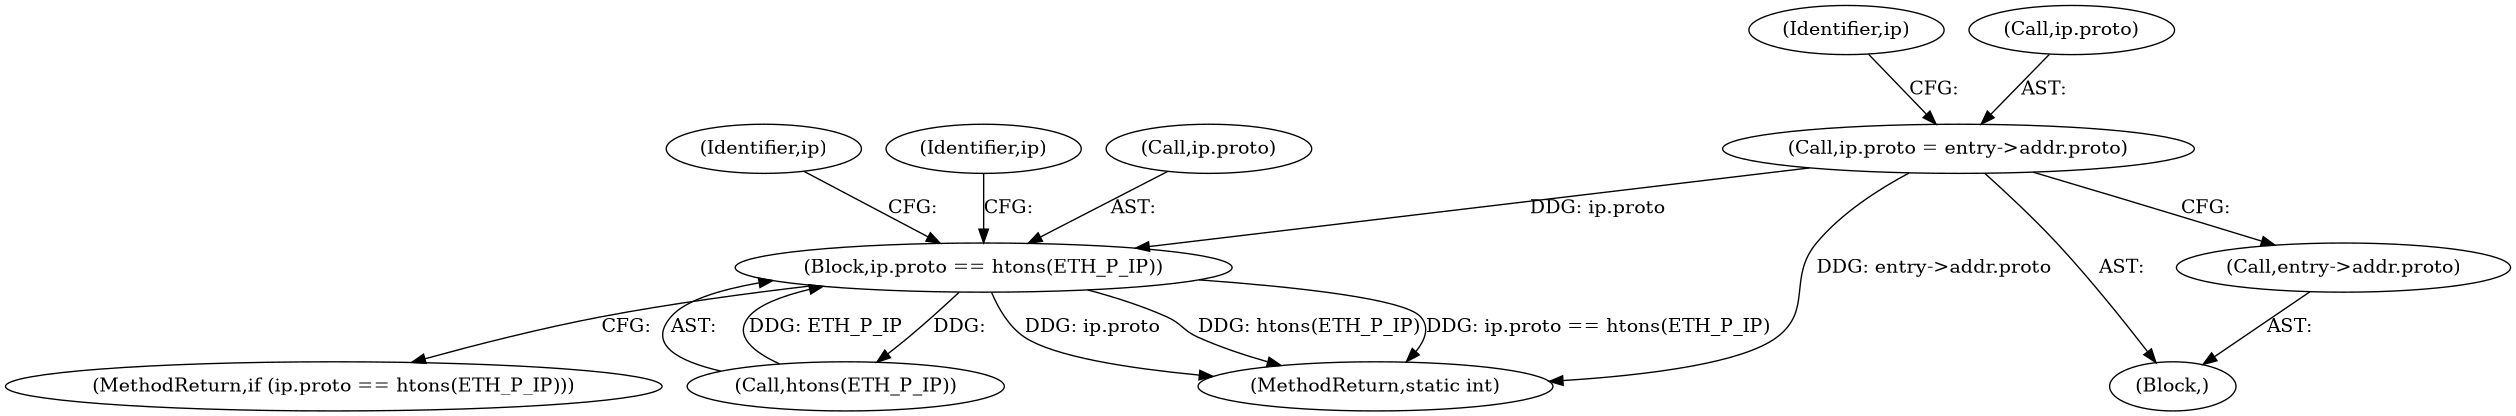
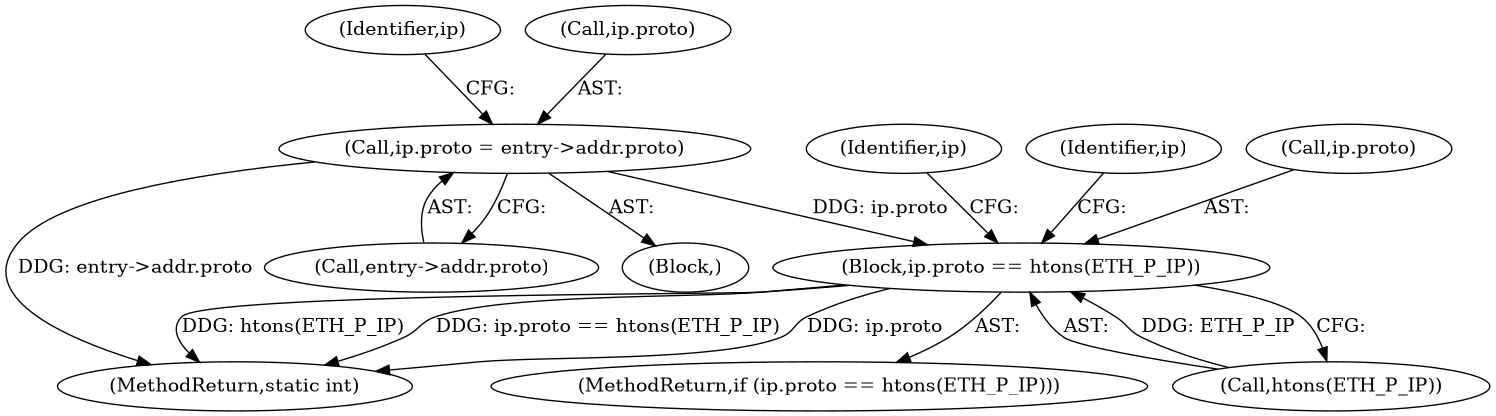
(2262, 324) -> (423, 209)
(629, 327) -> (1001, 327)
(962, 327) -> (1344, 327)
